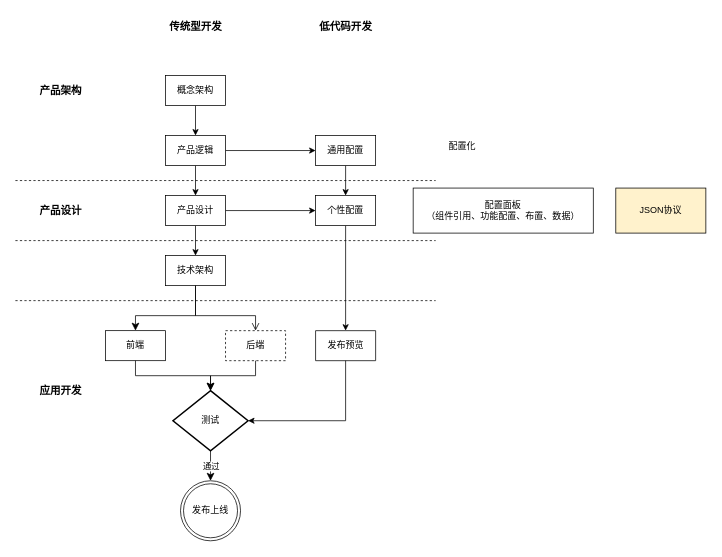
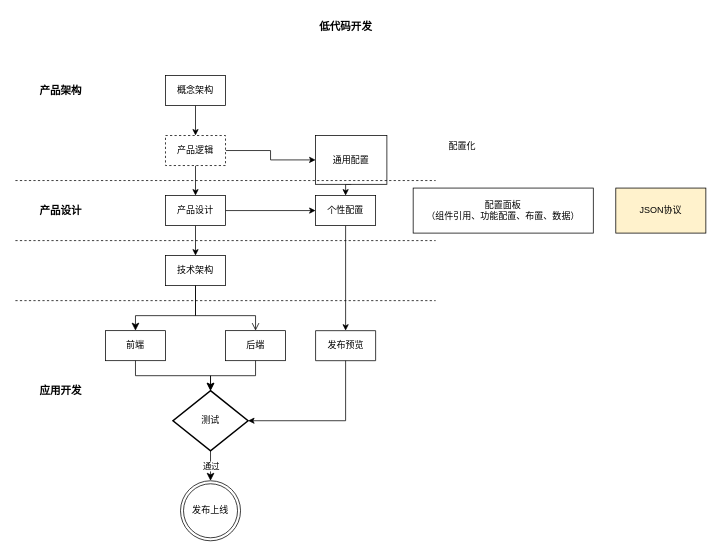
(195, 27) -> none
(195, 150) -> (195, 150)
(345, 150) -> (351, 160)
(255, 345) -> (255, 345)
